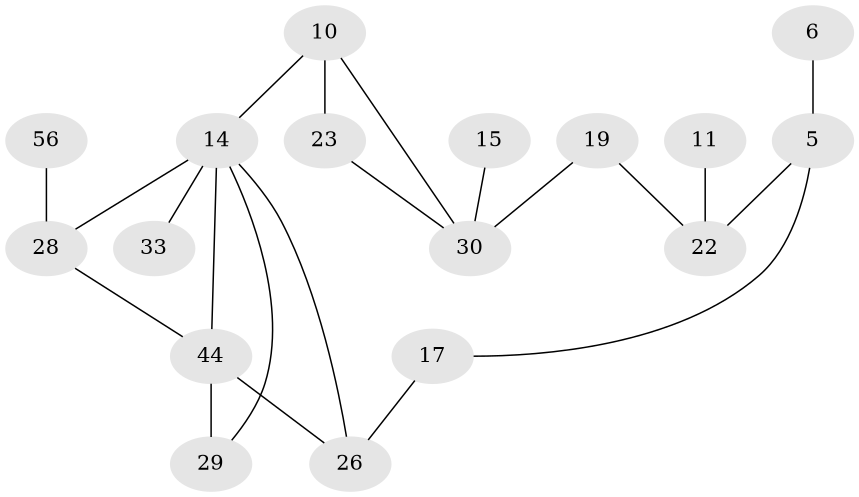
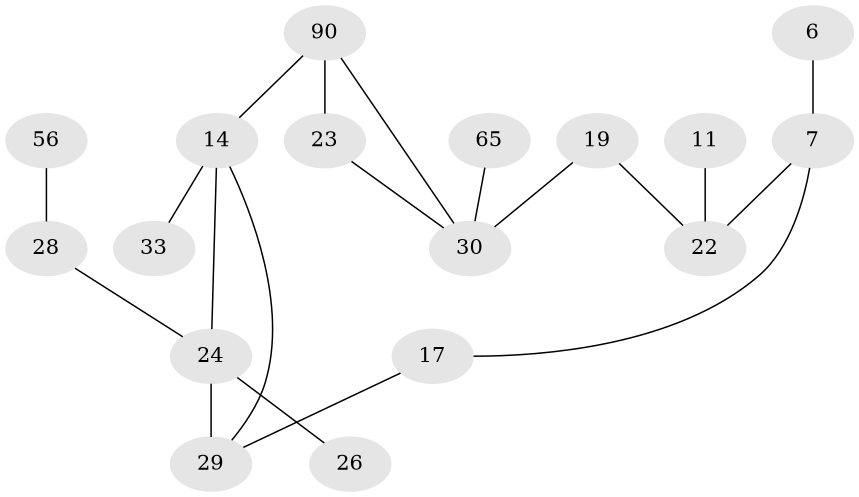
(325, 33) -> (325, 33)
(490, 141) -> (490, 141)
(813, 141) -> (813, 141)
(132, 195) -> none
(311, 293) -> none
(211, 356) -> (211, 356)
(392, 410) -> (322, 410)
